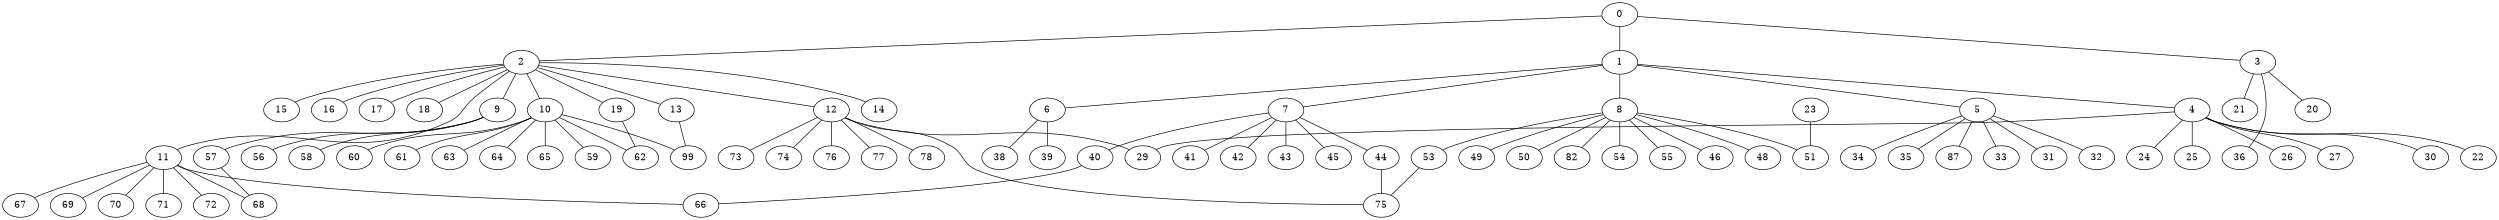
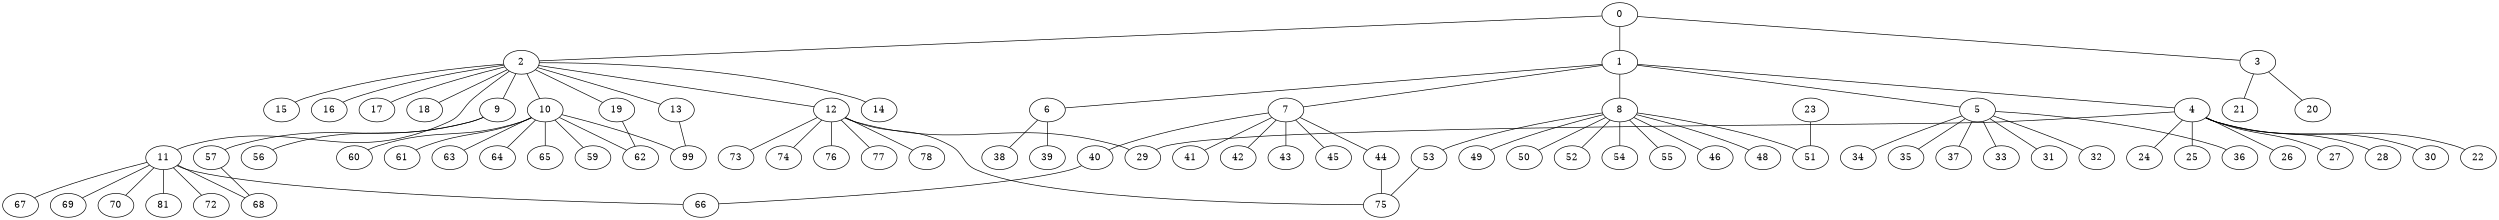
(2266, 113) -> (2112, 123)
(307, 158) -> none
(1572, 158) -> (1572, 158)
(1954, 158) -> (1954, 158)
none -> (2383, 158)
(164, 205) -> (164, 205)
